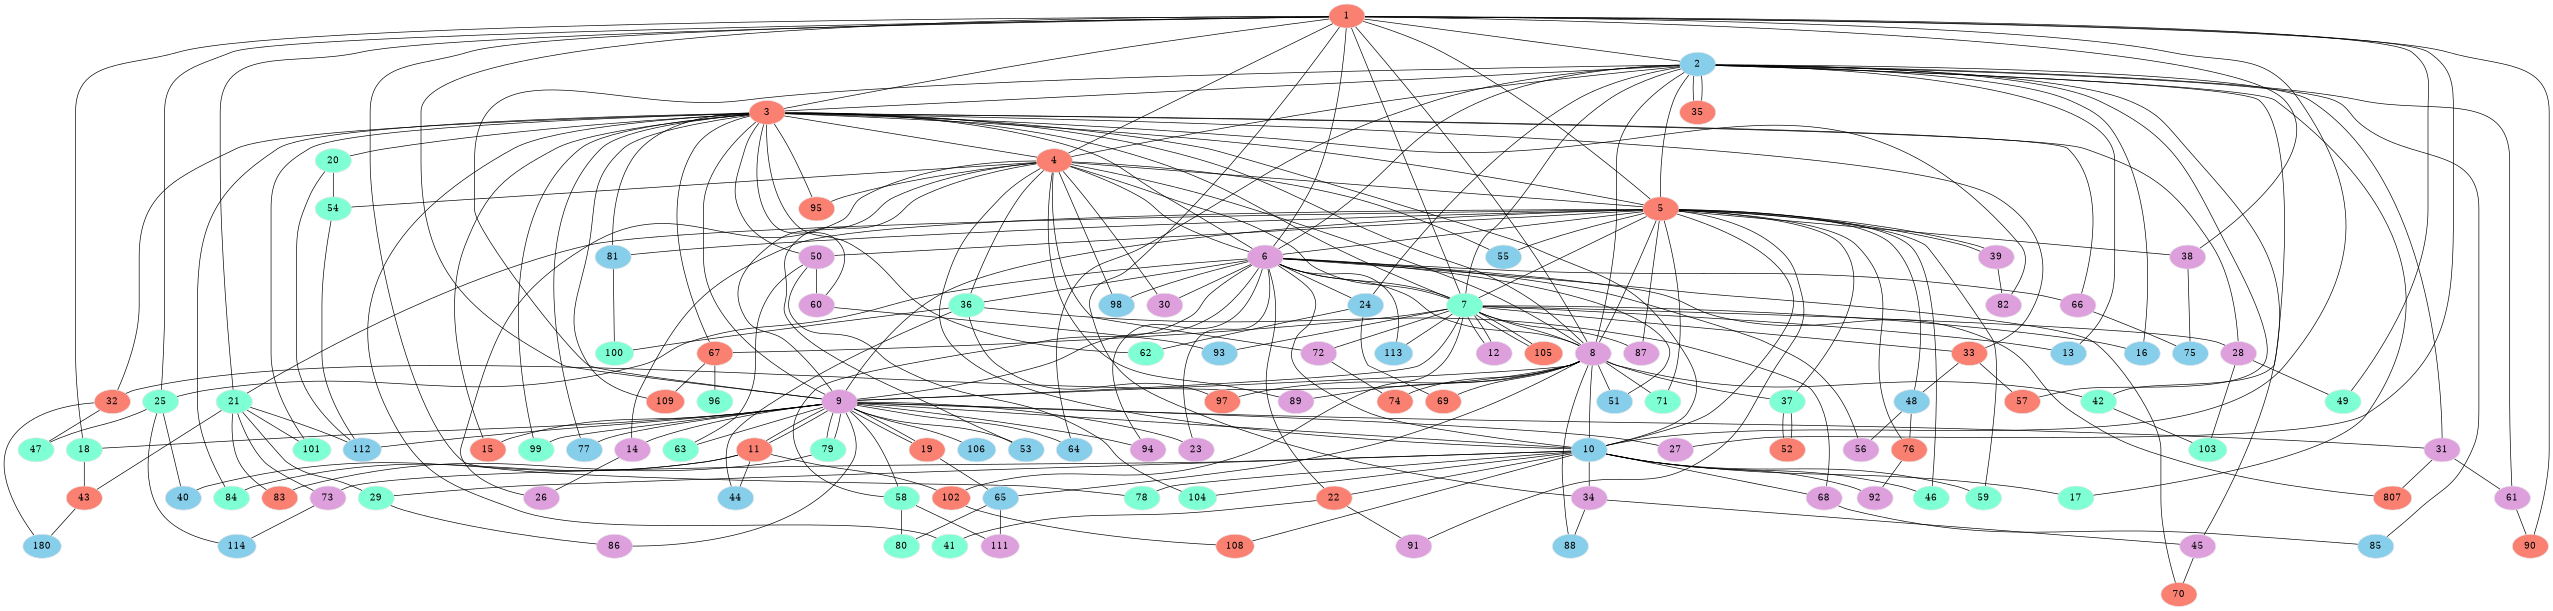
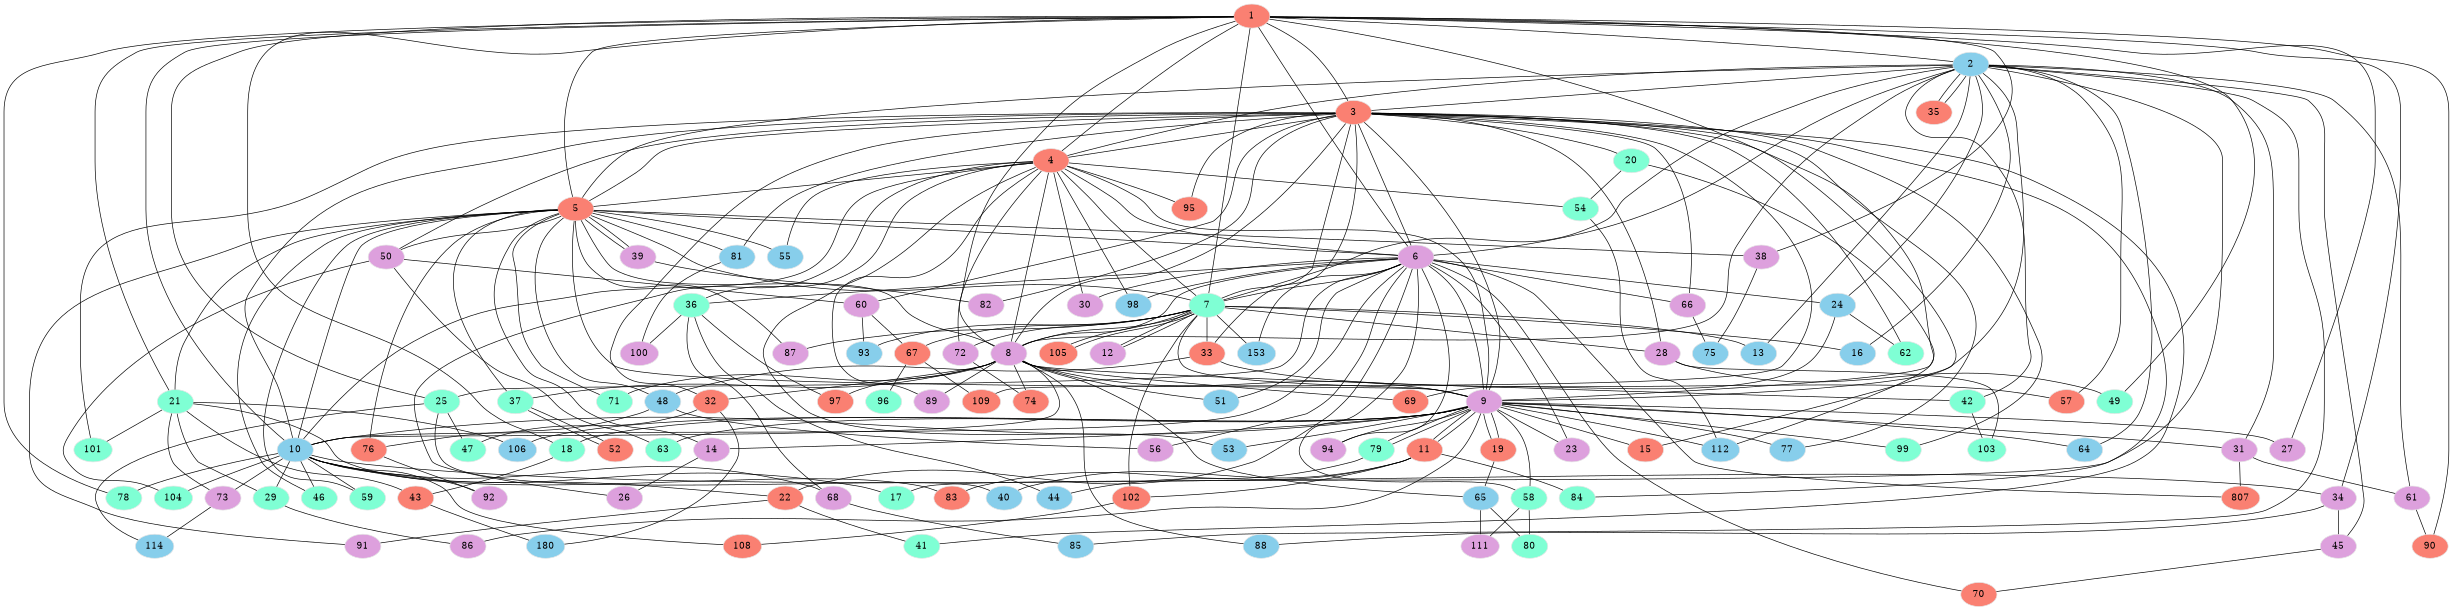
(678, 213) -> (887, 329)
(614, 353) -> (639, 353)
(1394, 353) -> (1257, 353)
(299, 424) -> (318, 409)
